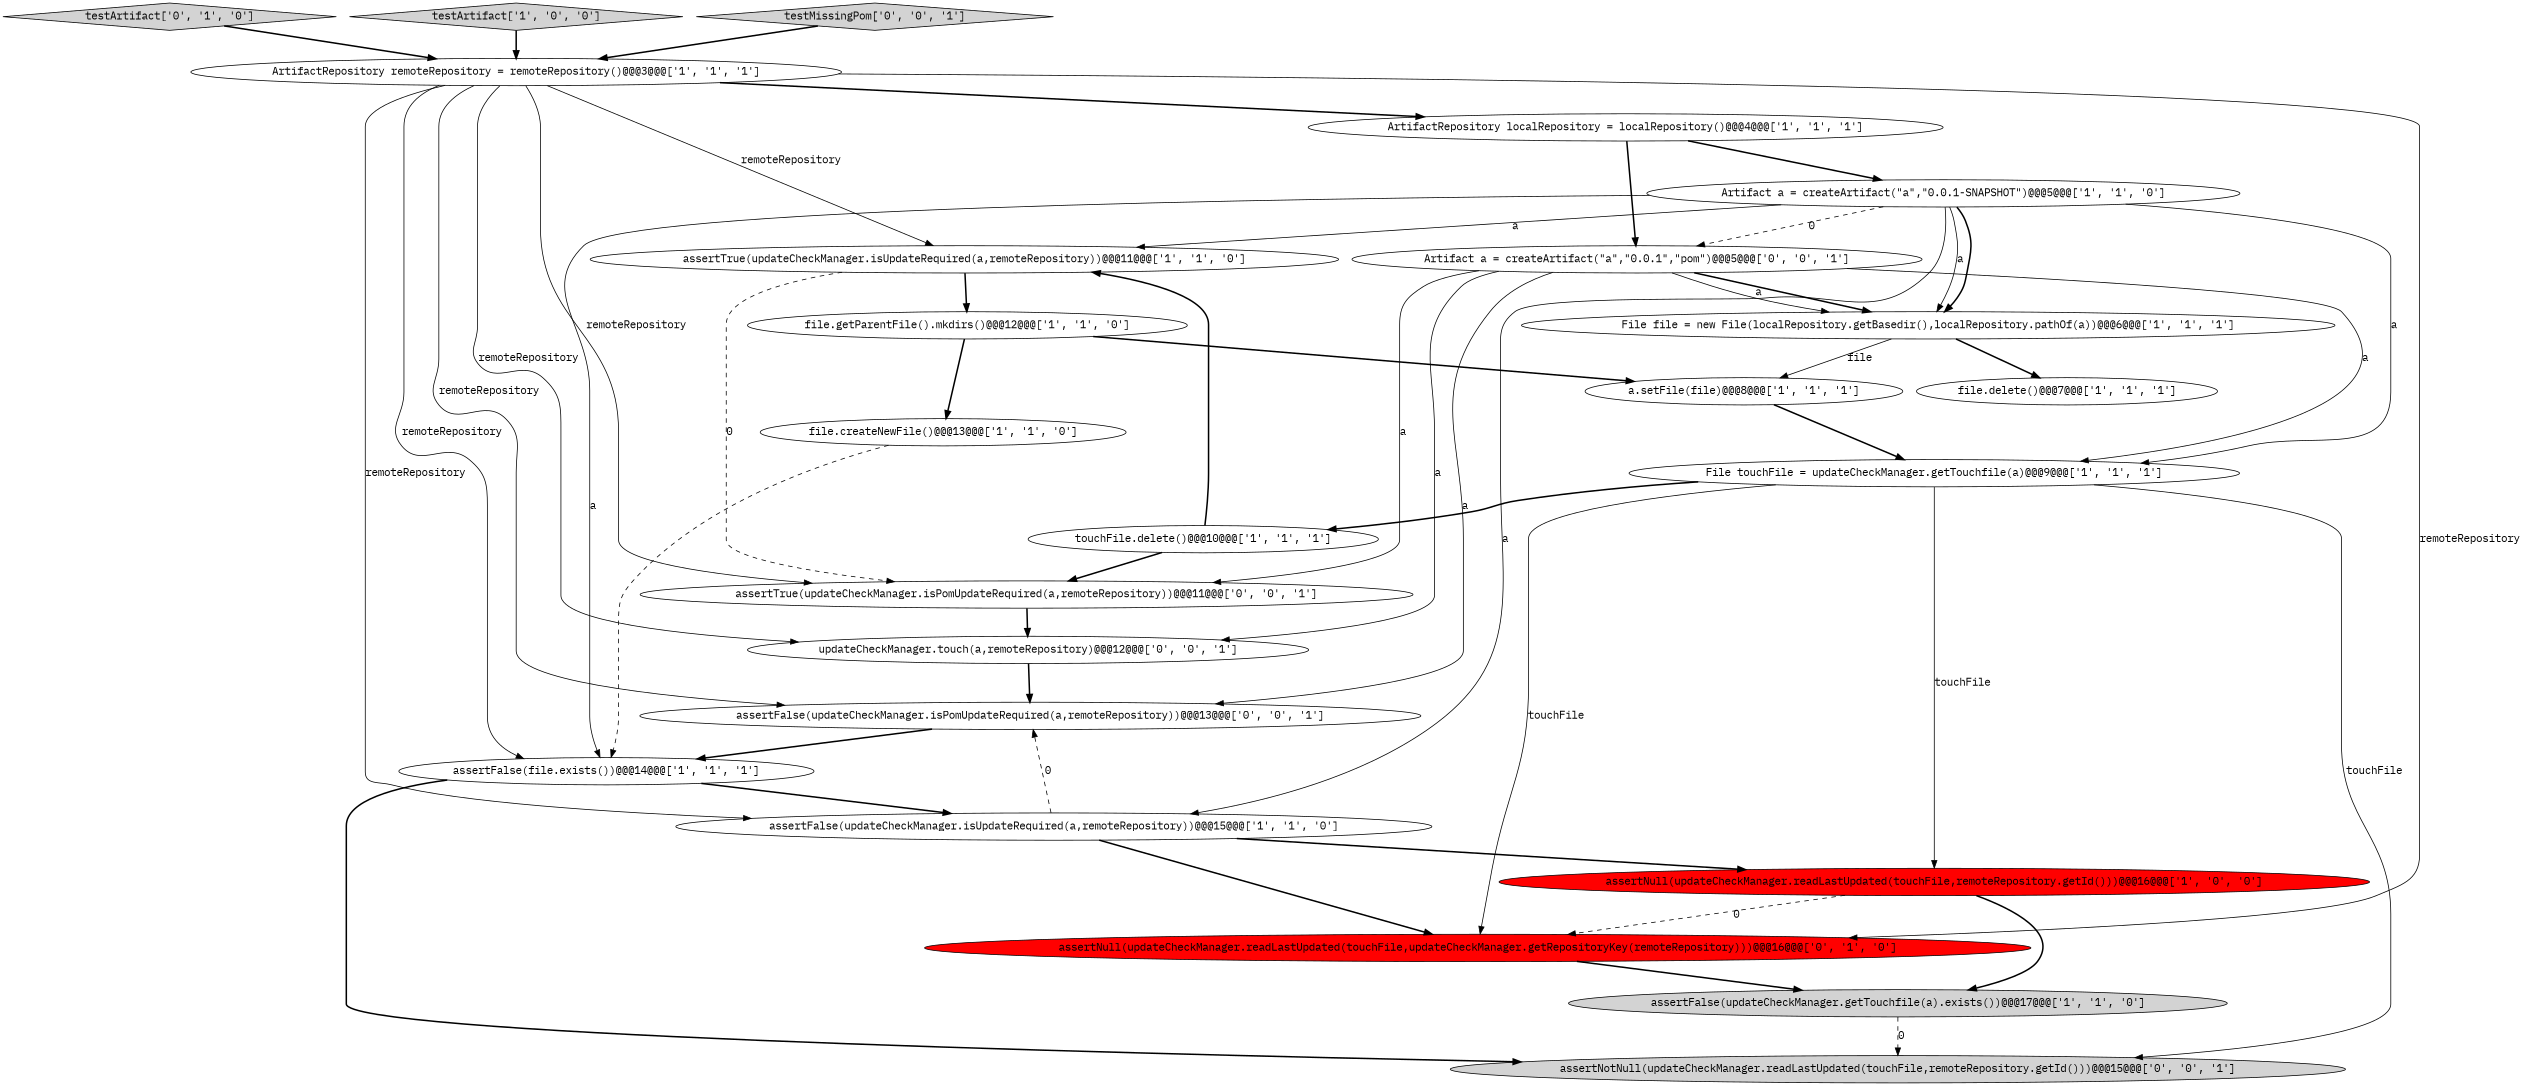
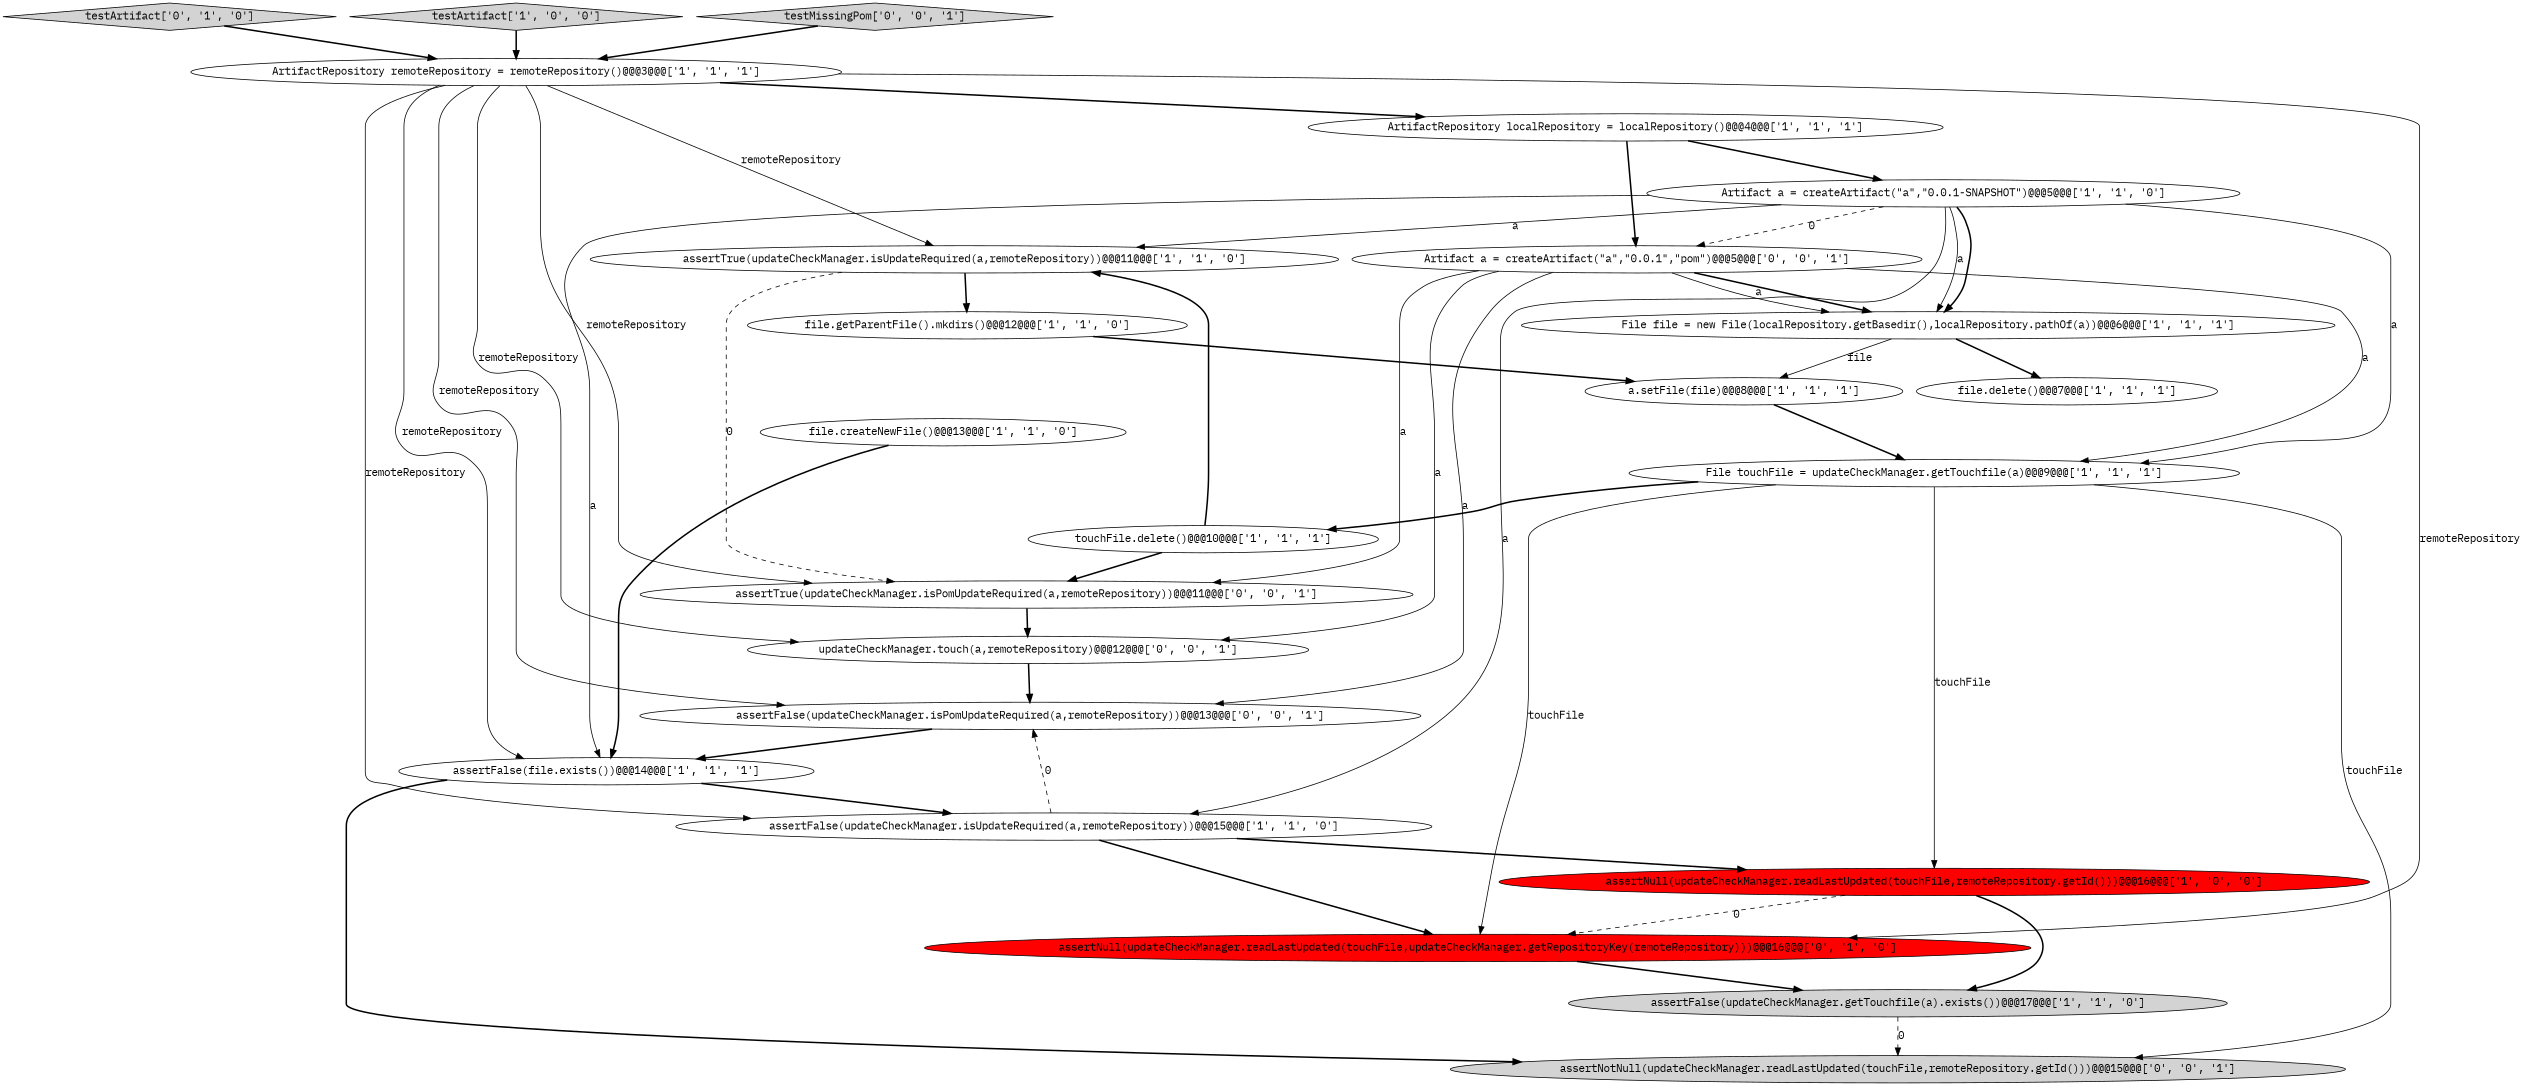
(956, 375) -> none
(677, 541) -> (677, 541)
